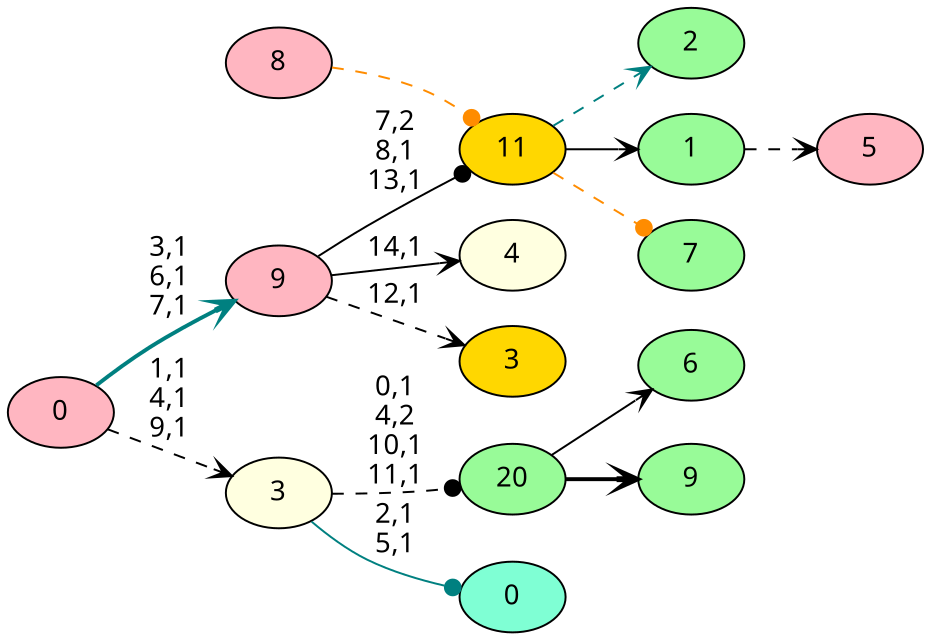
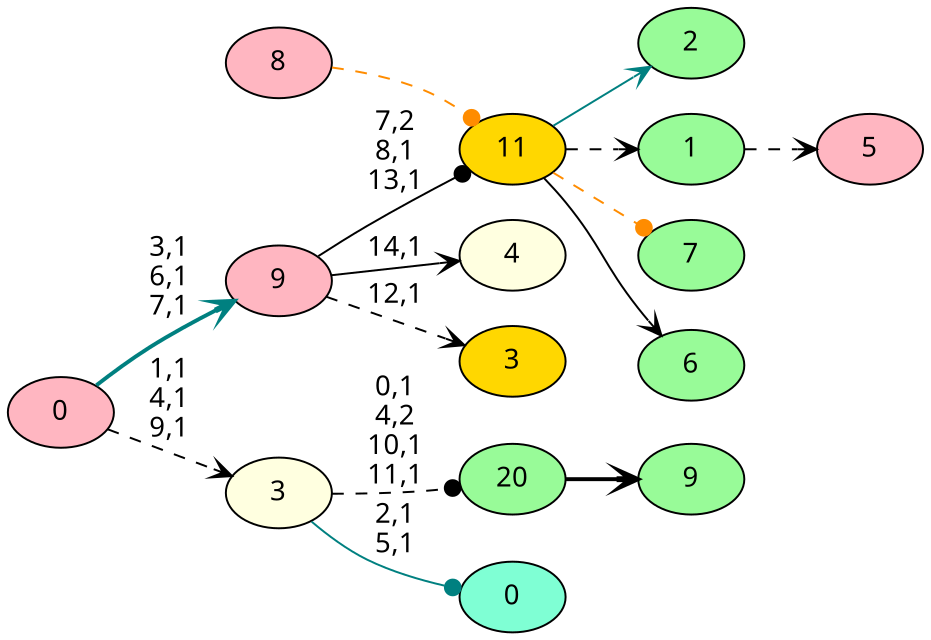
(593, 101) -> (593, 101)
(592, 149) -> (592, 149)
(593, 428) -> (598, 248)
